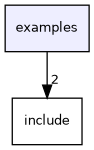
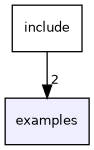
(47, 69) -> (47, 69)
